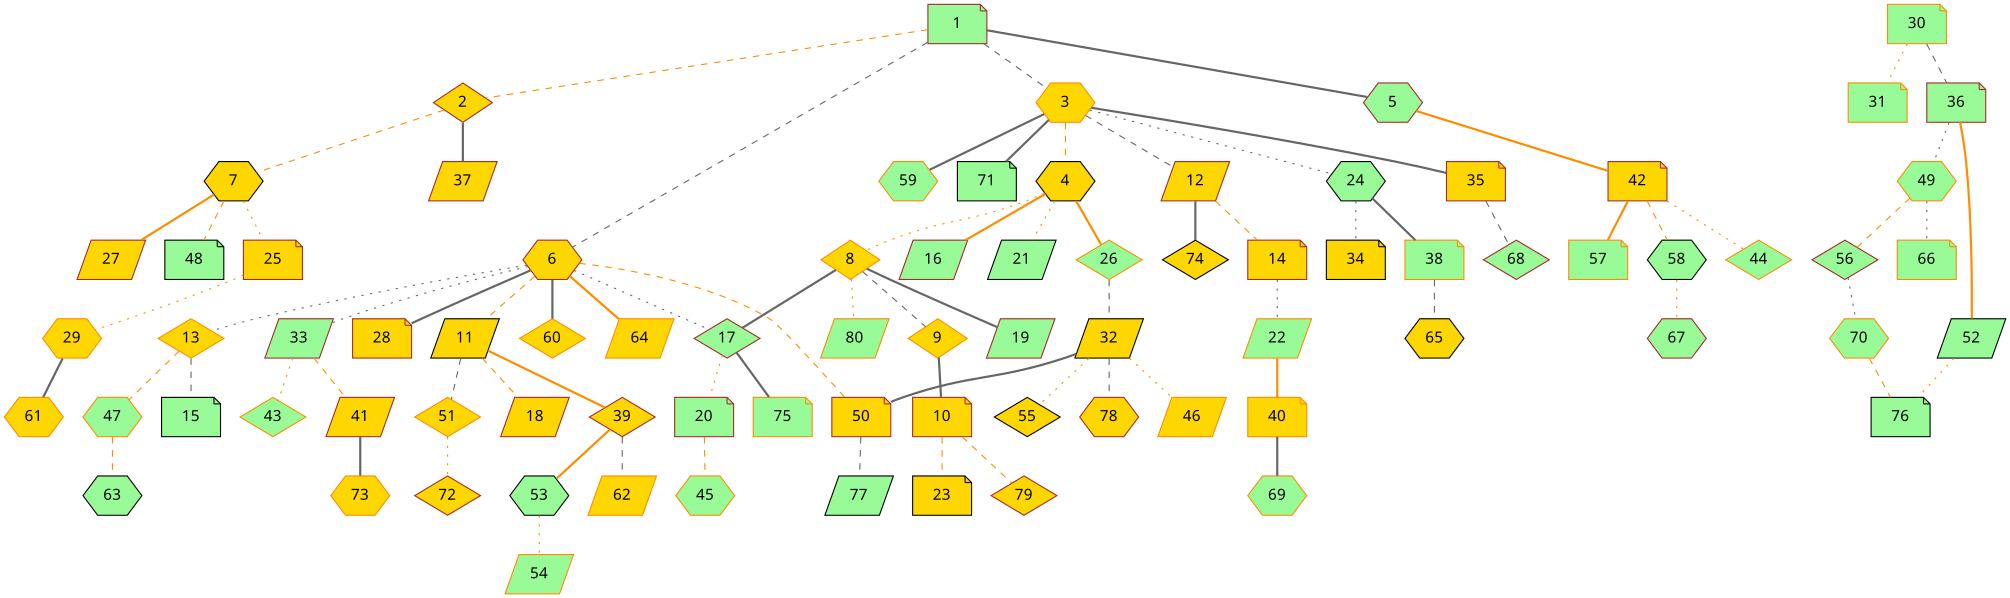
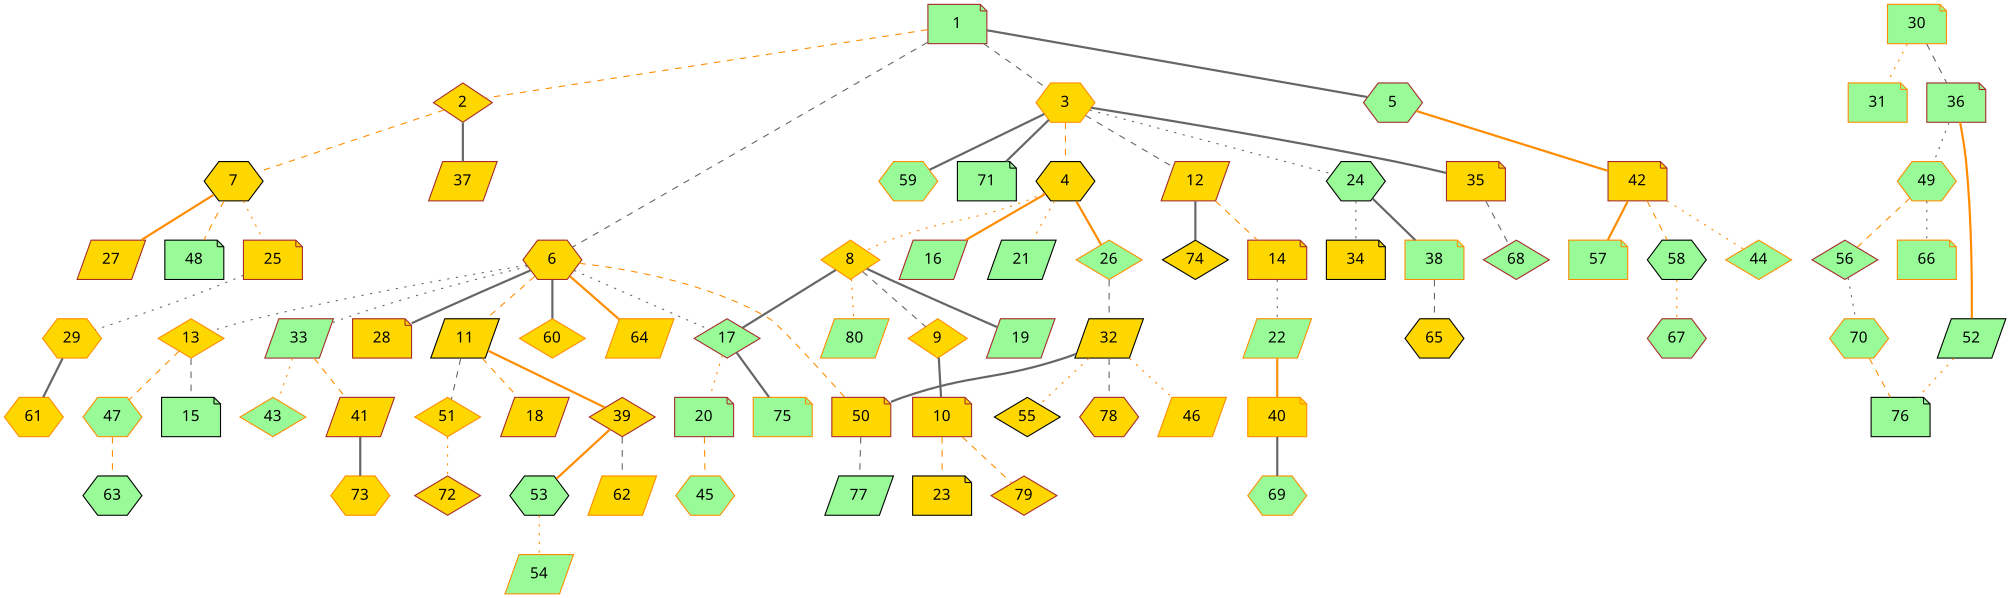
(170, 304) -> (170, 304)
